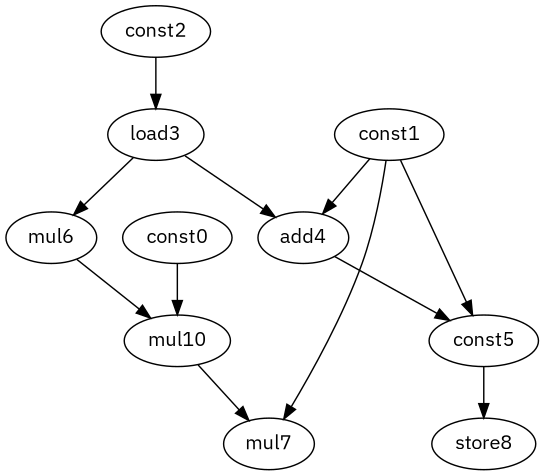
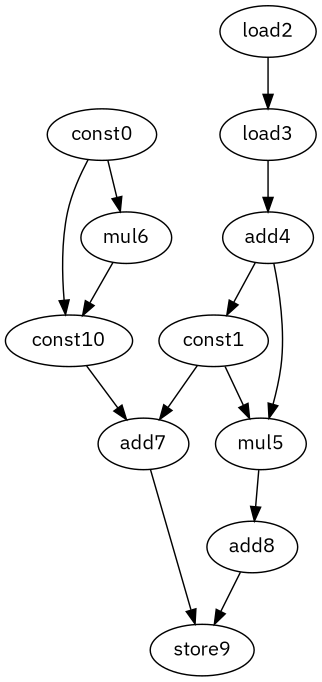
(156, 32) -> (268, 32)
(109, 181) -> (112, 179)
(351, 181) -> (244, 283)
(177, 341) -> (69, 341)
(484, 341) -> (261, 444)
(269, 444) -> (143, 444)
(484, 444) -> (252, 547)
none -> (202, 650)
